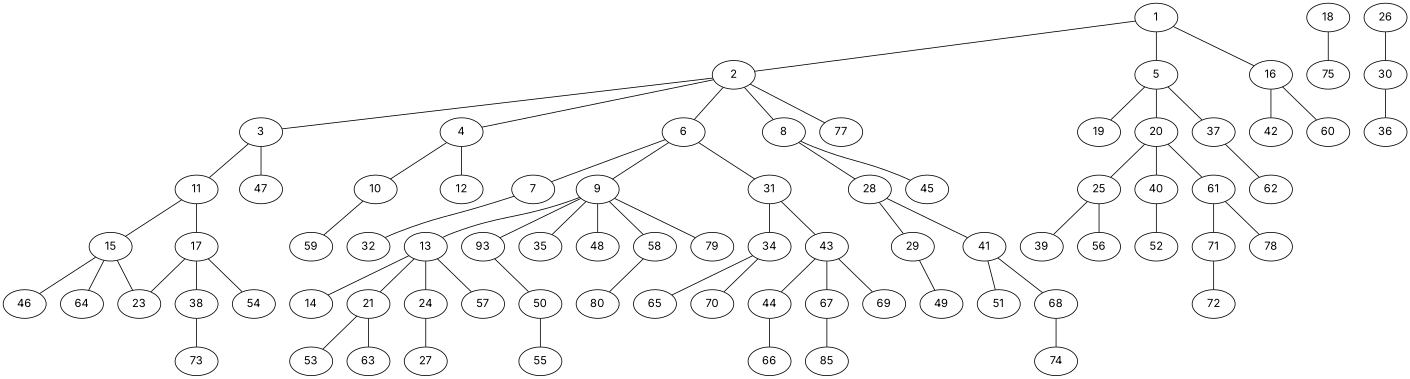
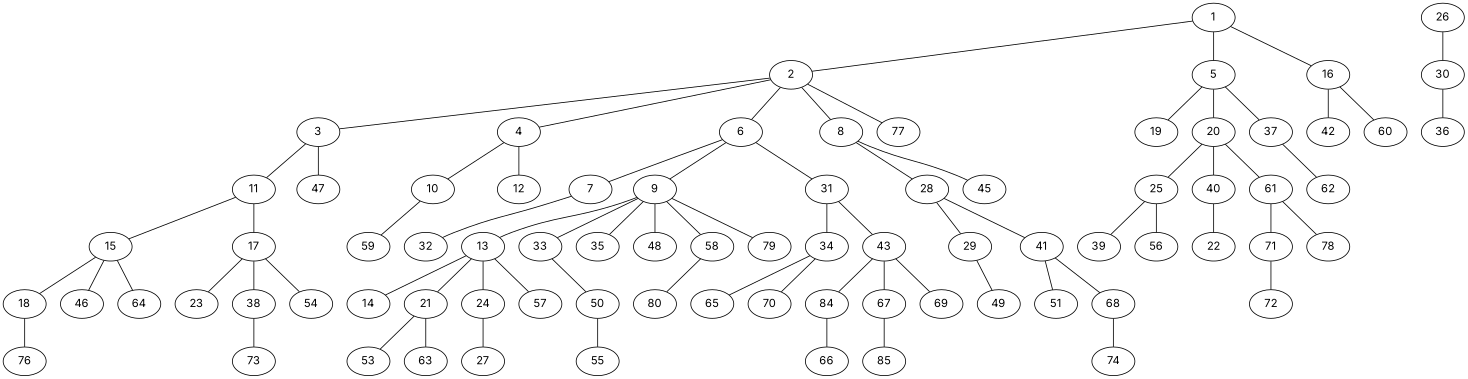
(1328, 75) -> (25, 361)
(483, 247) -> (540, 247)
(1156, 247) -> (1214, 247)
(125, 275) -> (68, 275)
(770, 304) -> (827, 304)
